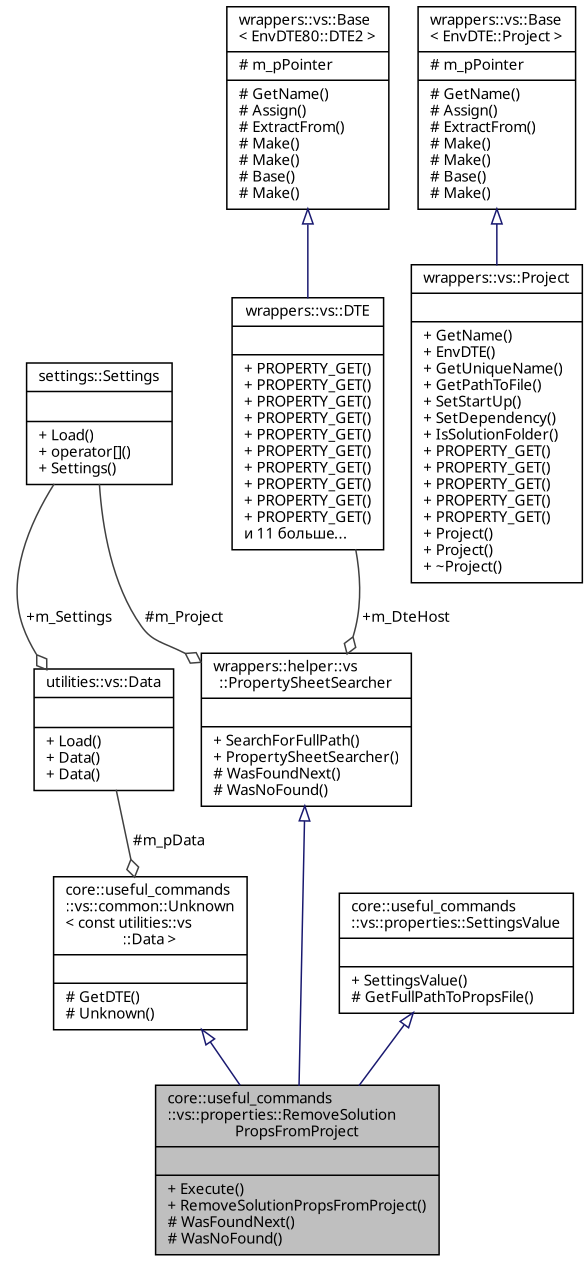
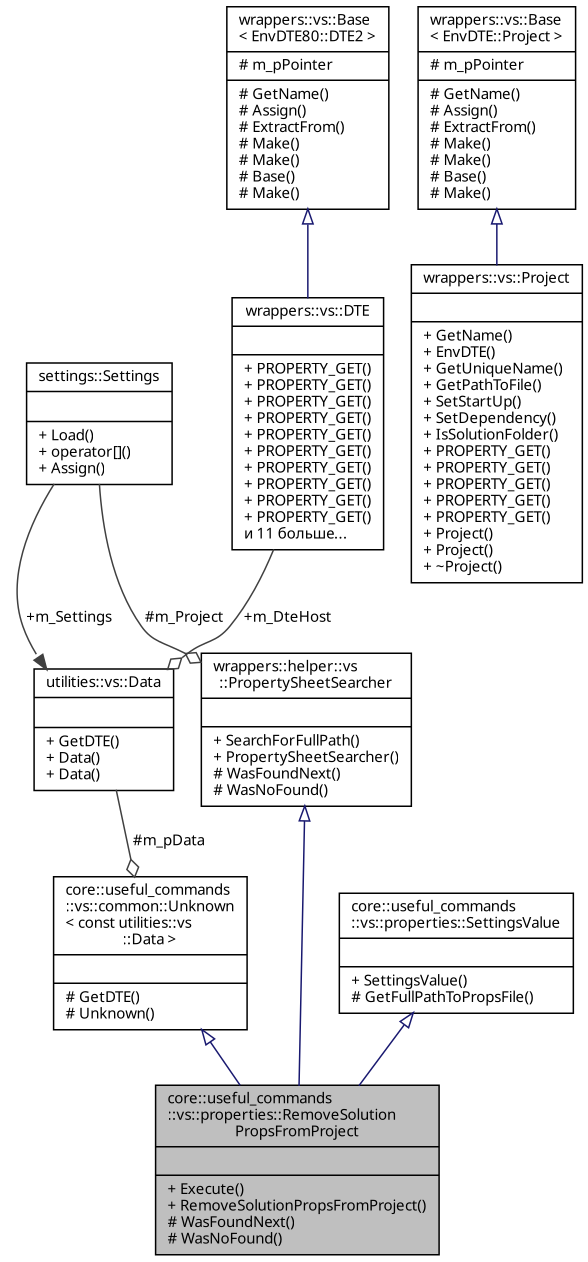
(78, 469) -> (72, 469)
(19, 567) -> (19, 567)
(360, 593) -> (239, 614)
(74, 742) -> (83, 742)
